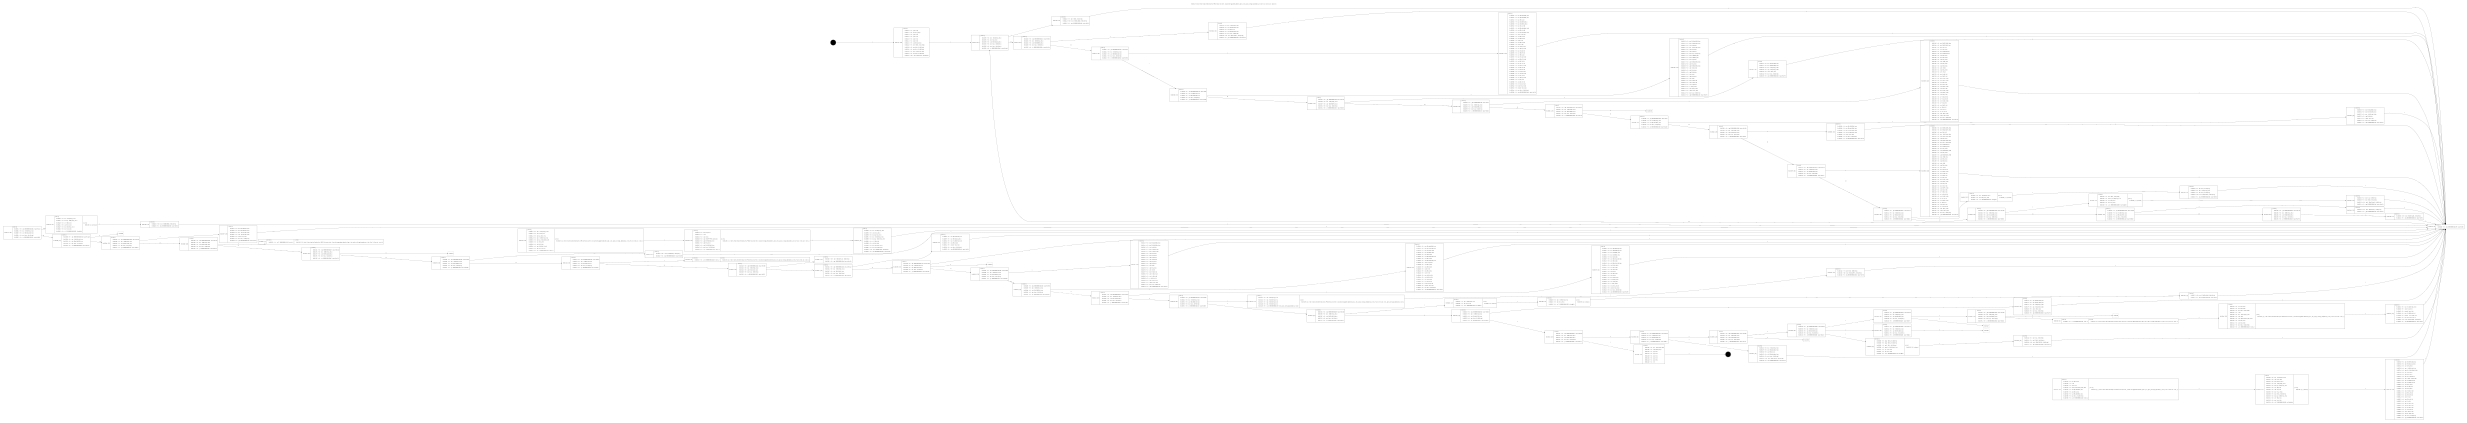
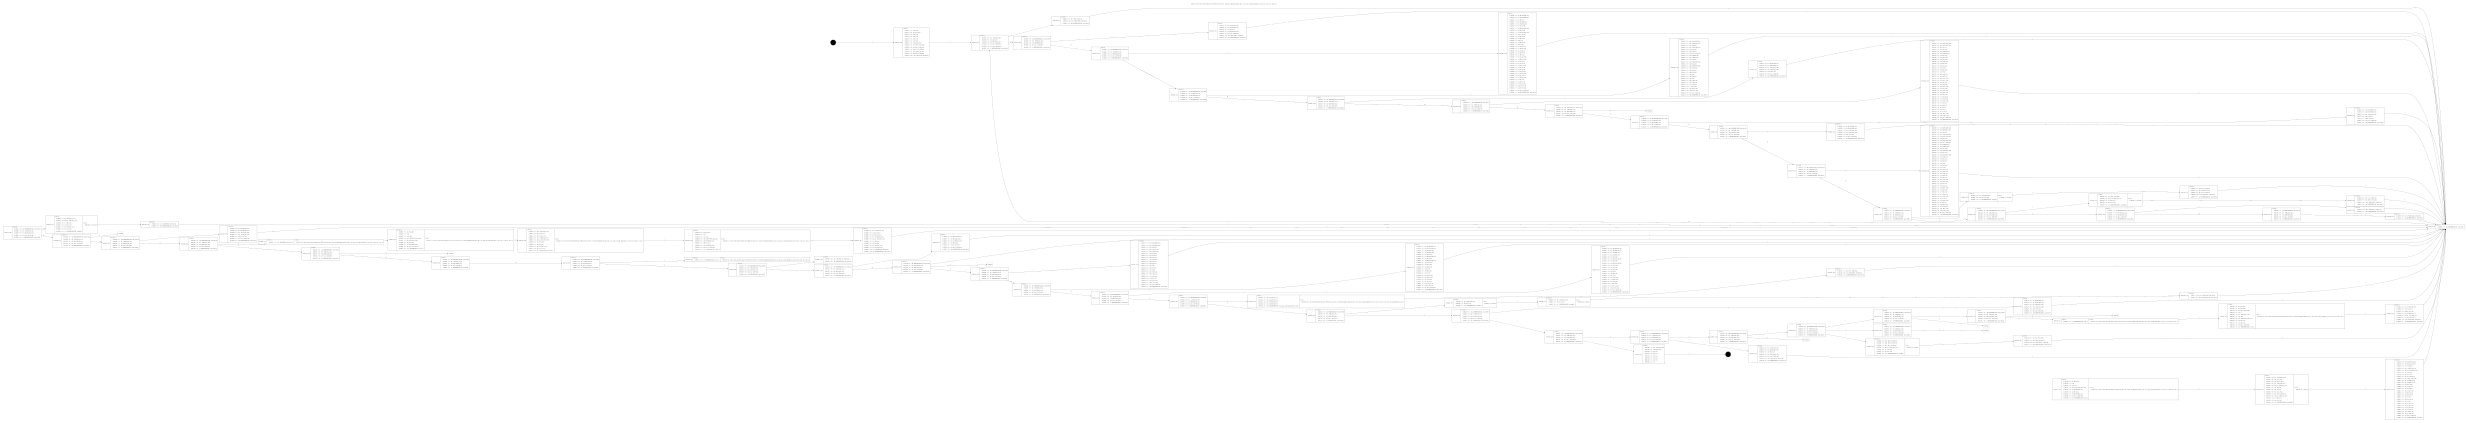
none -> (451, 240)
(664, 254) -> none
